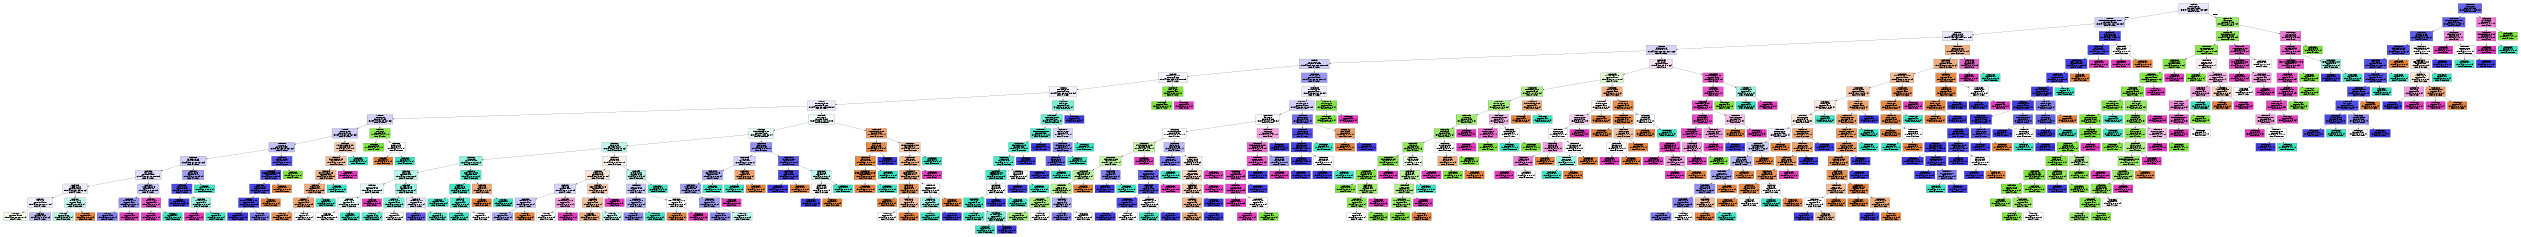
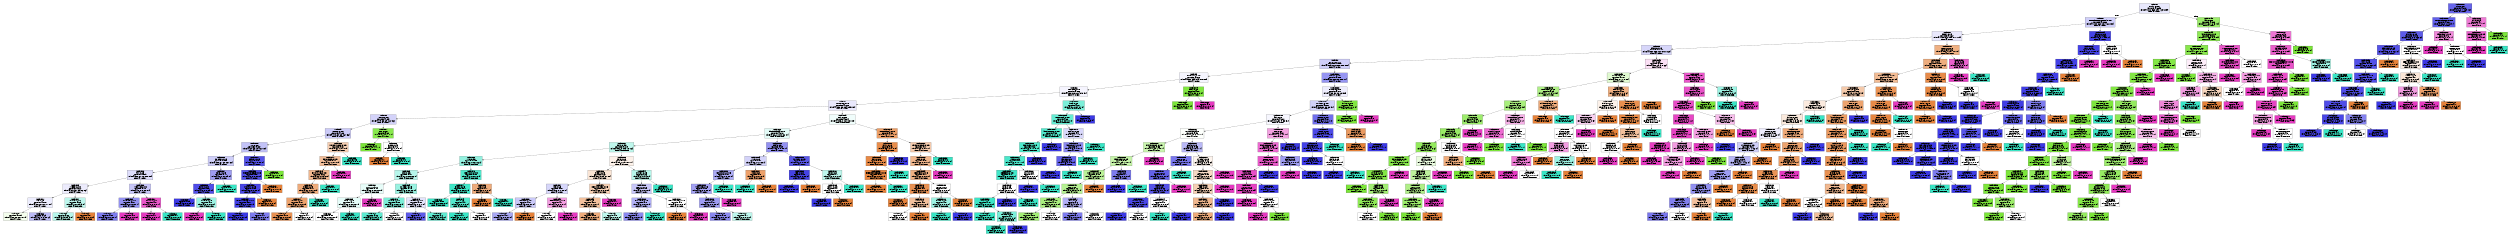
(1645, 126) -> (1652, 111)
